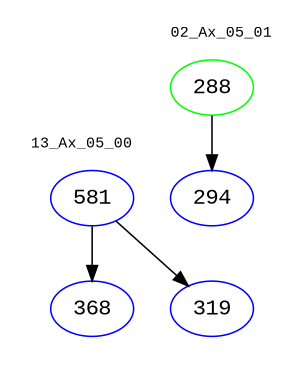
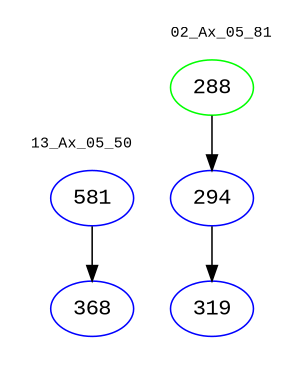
(222, 33) -> (222, 33)
(82, 144) -> (82, 144)
(136, 239) -> (212, 246)
